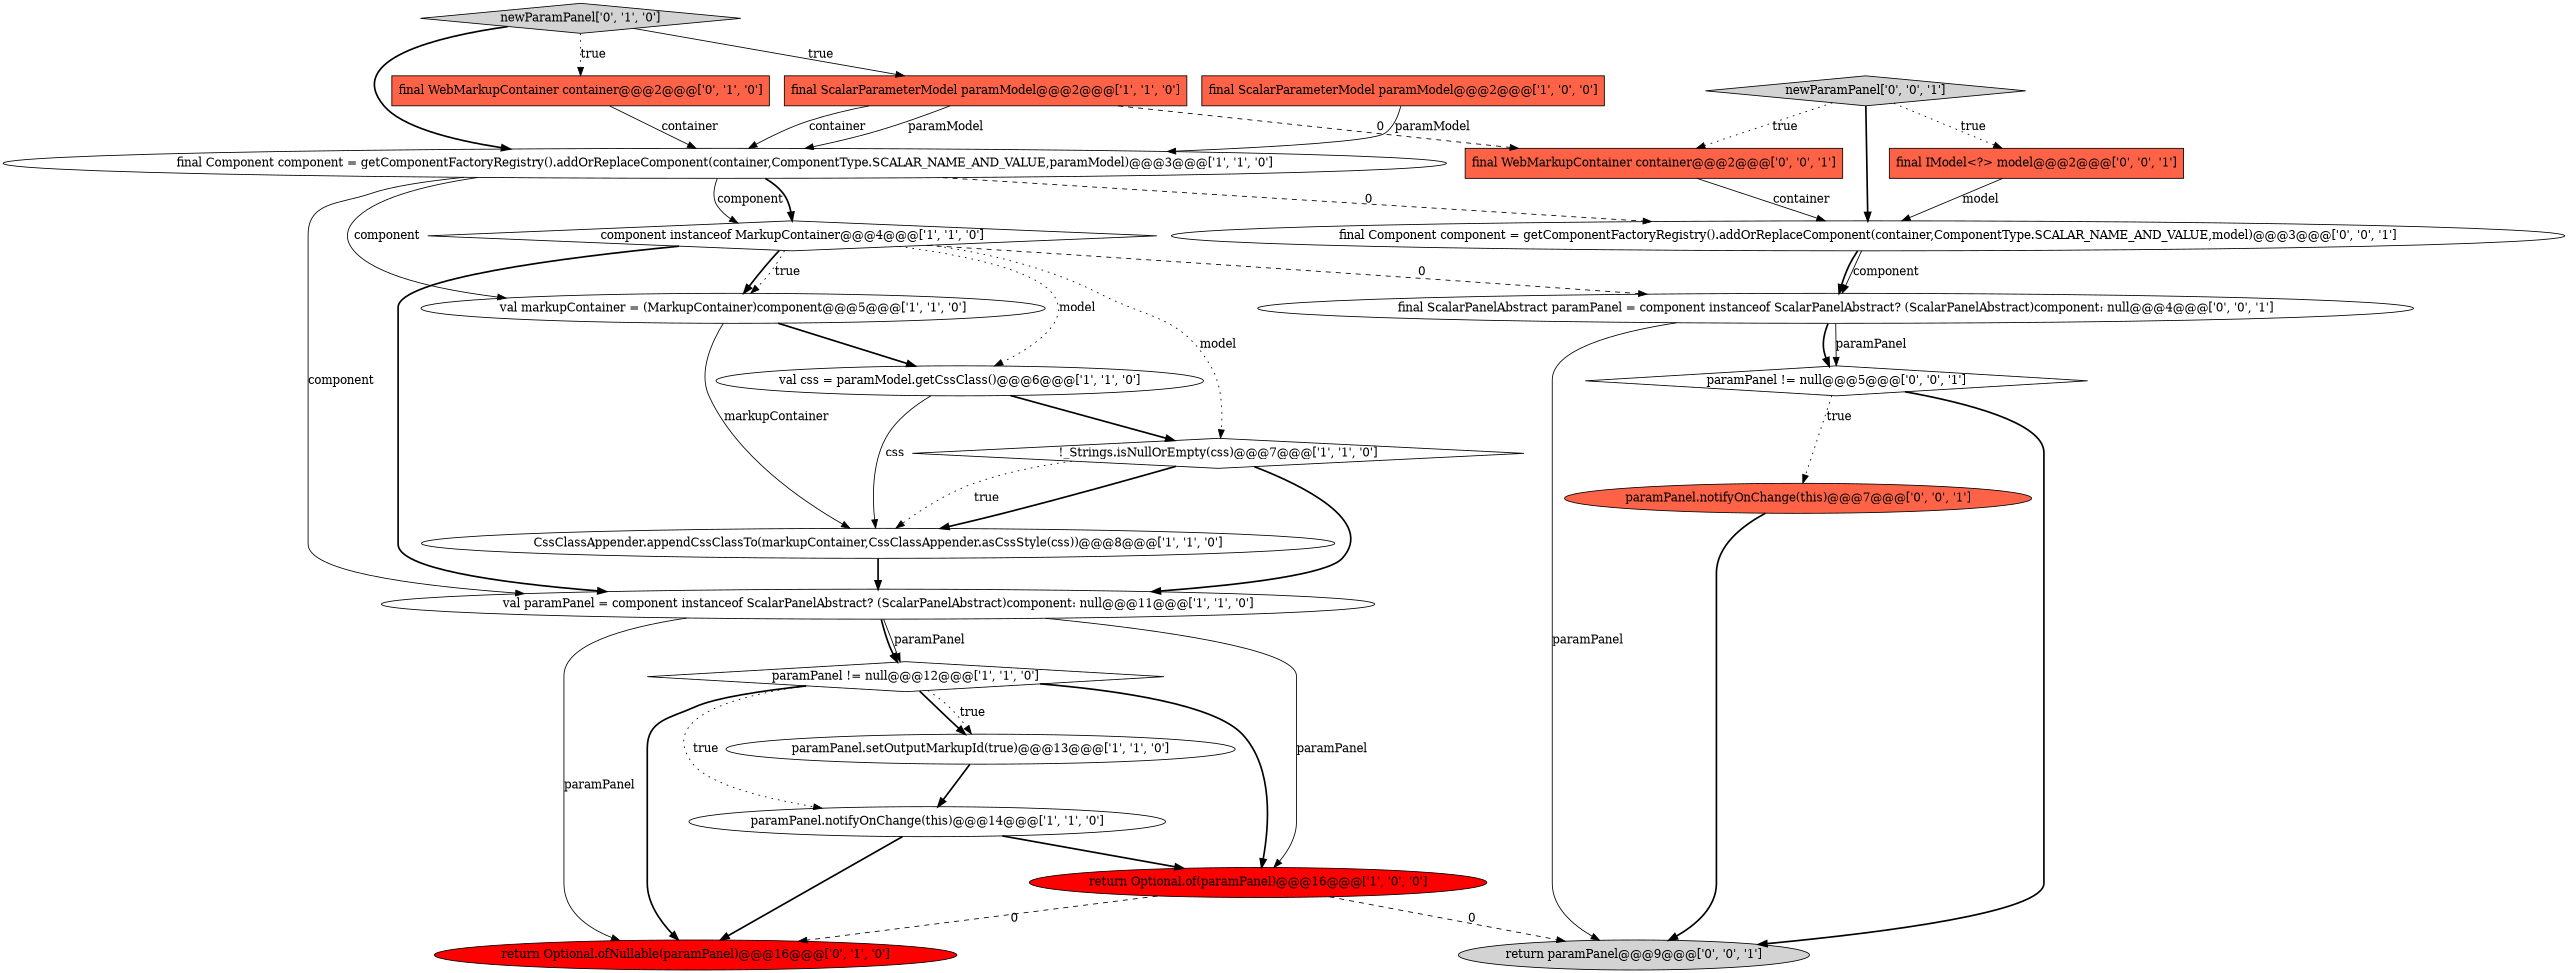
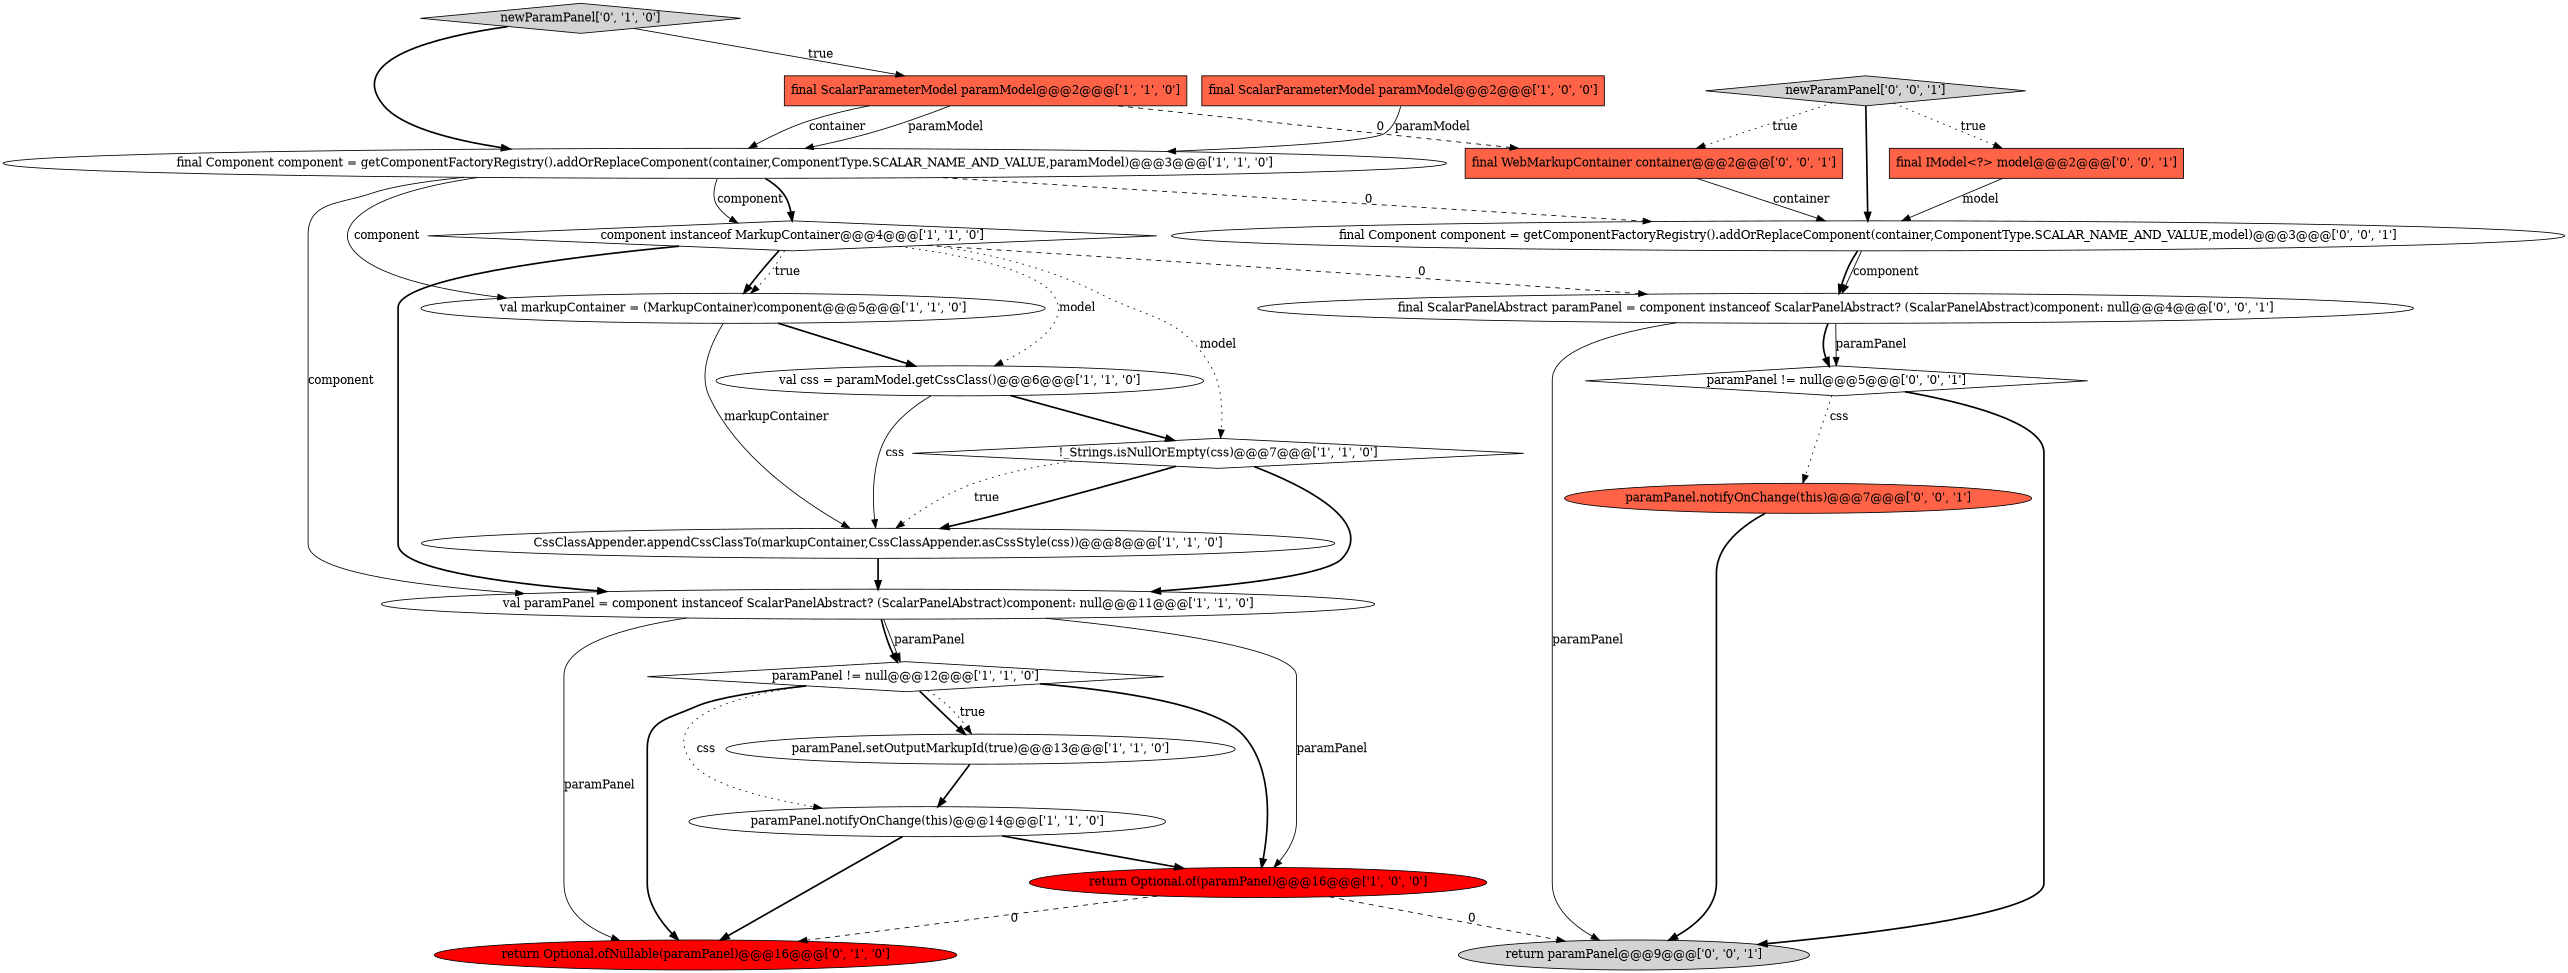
(581, 91) -> none
(1839, 417) -> (1839, 417)
(706, 749) -> (706, 749)
